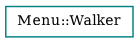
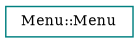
(69, 22) -> (69, 22)
